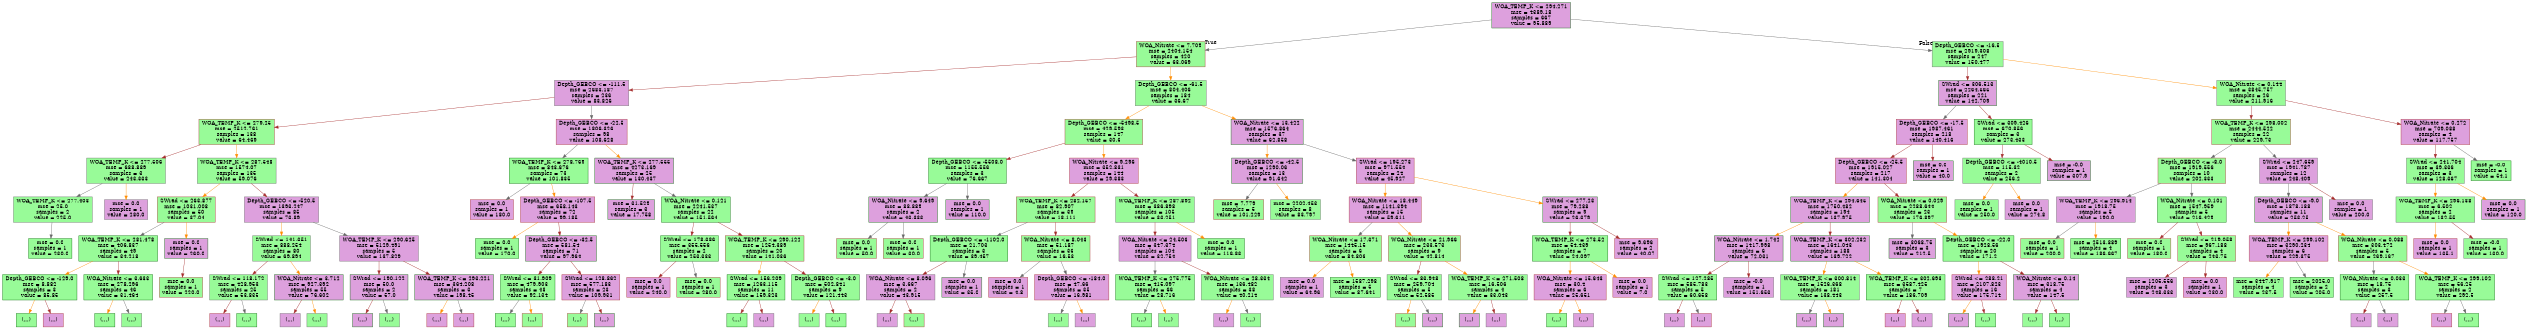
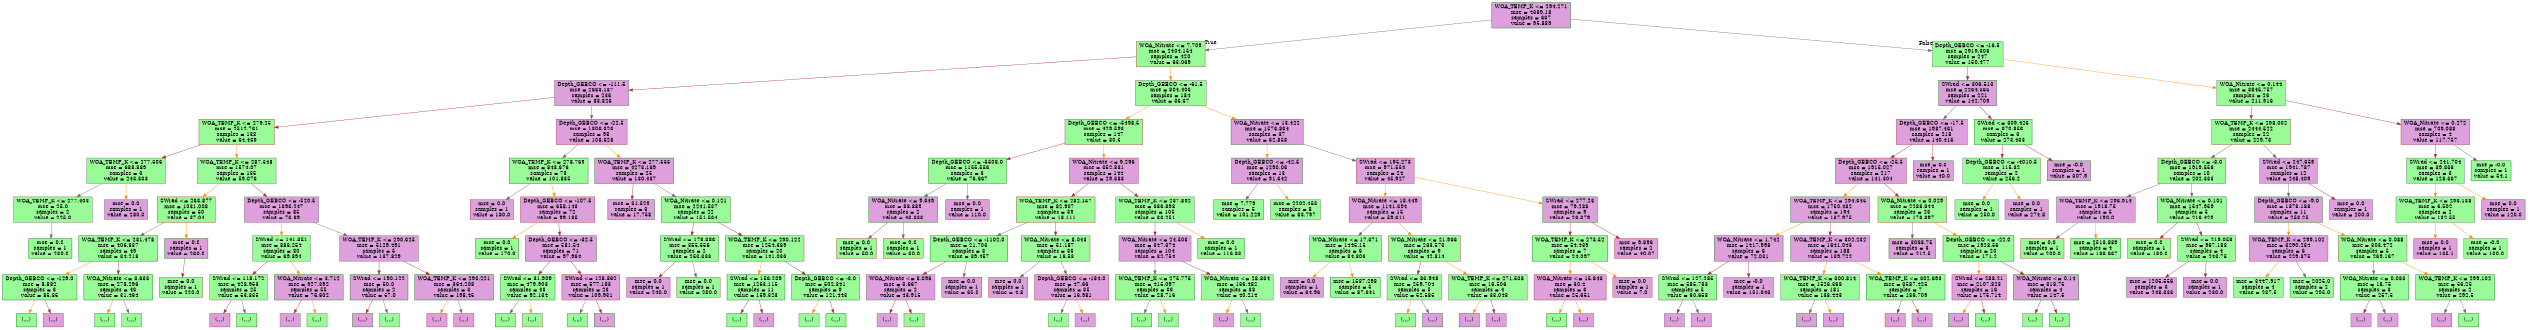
(2461, 229) -> (2461, 229)
(1749, 287) -> (1749, 287)
